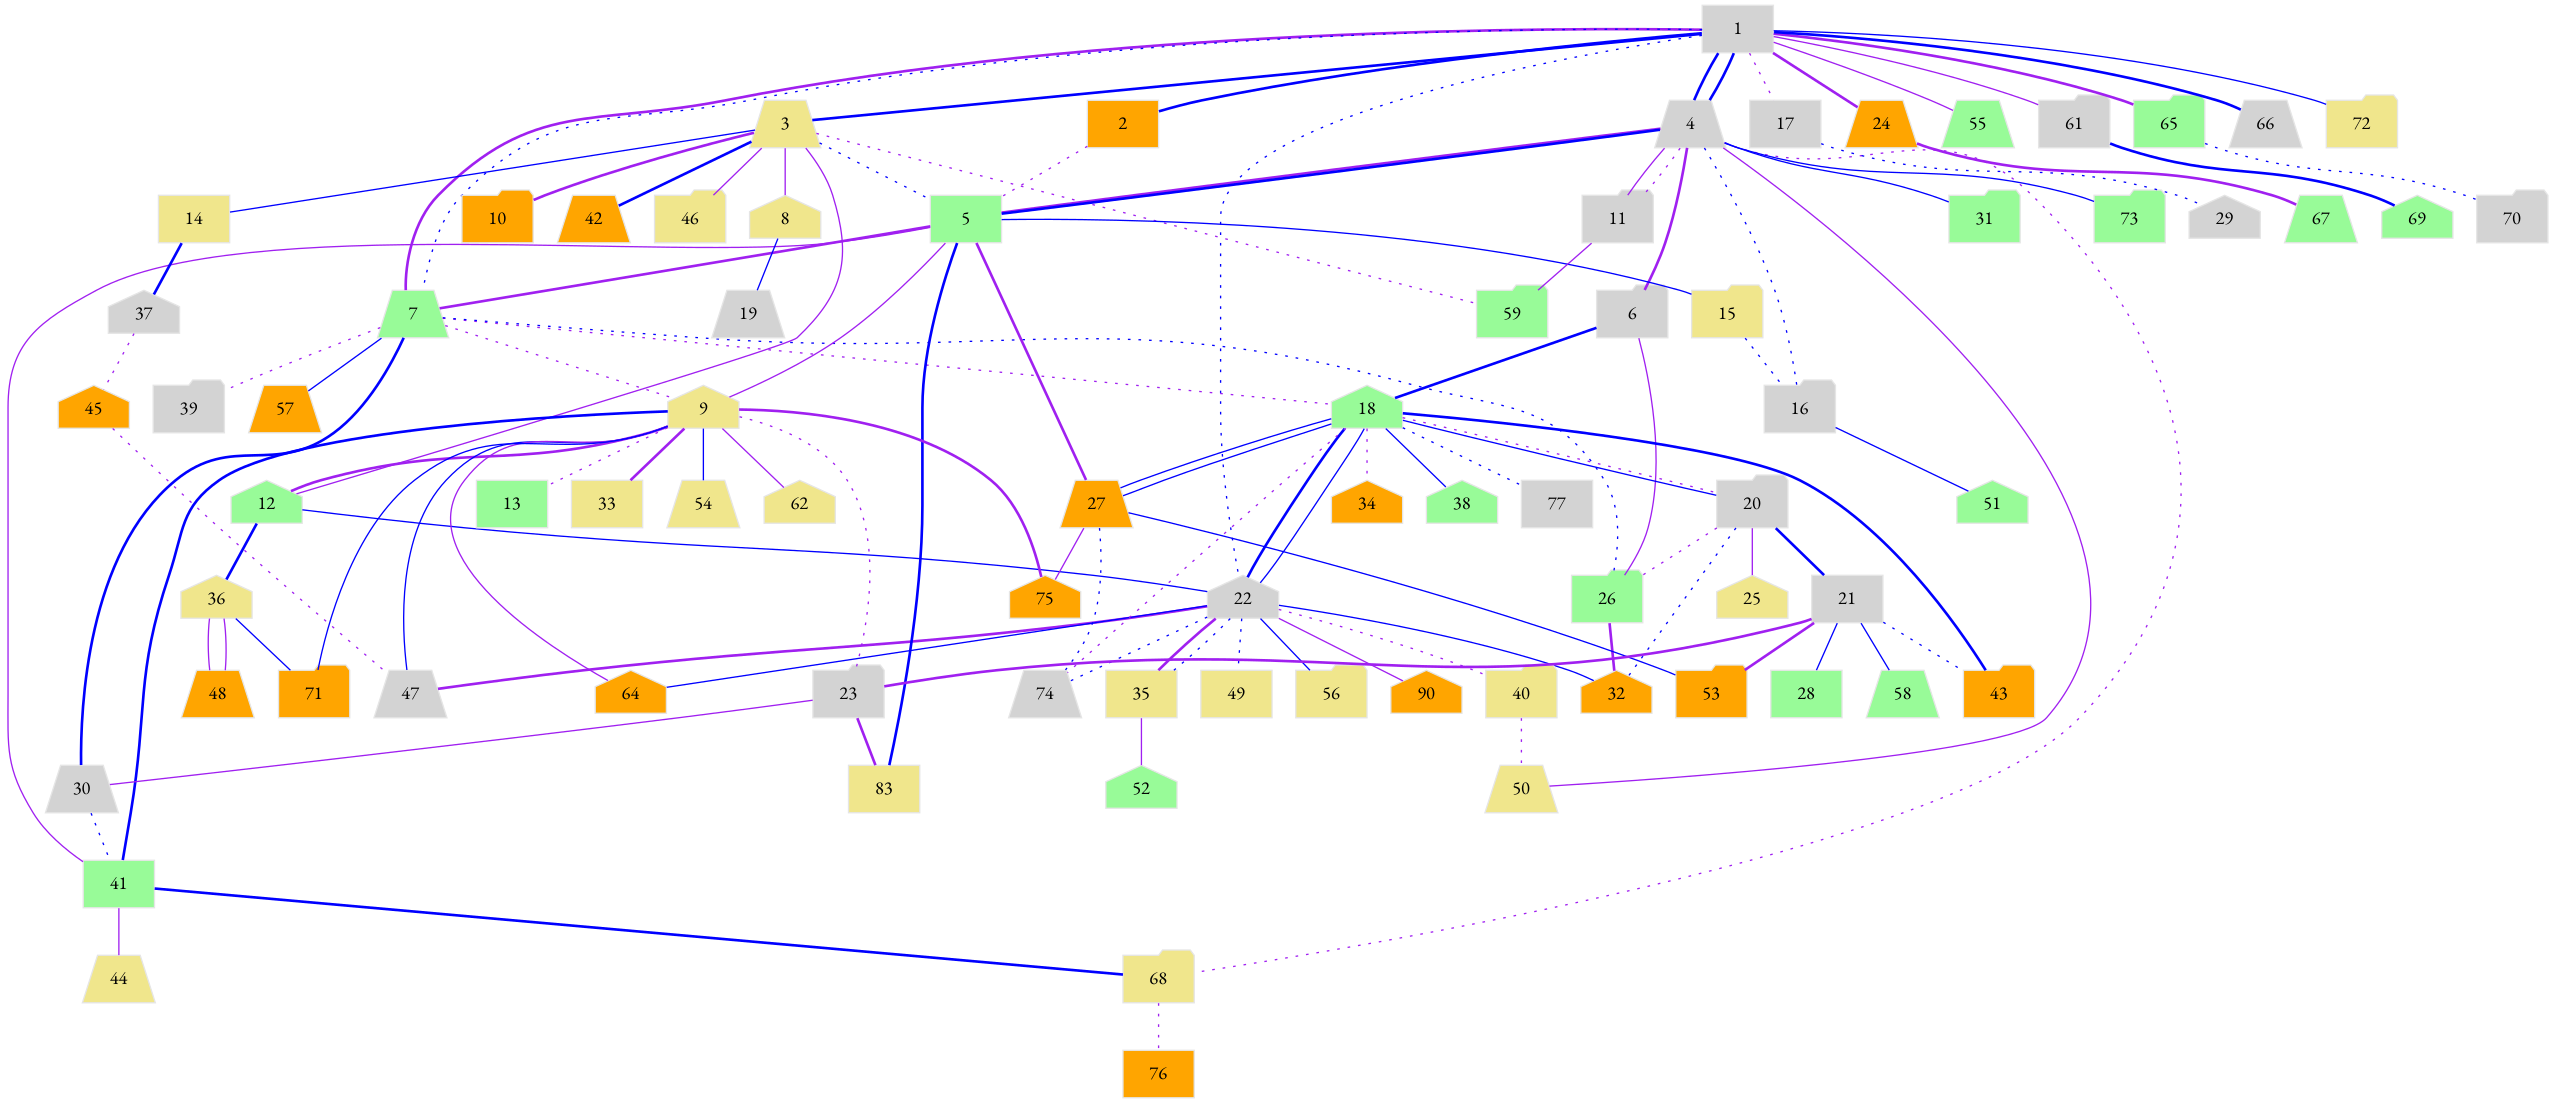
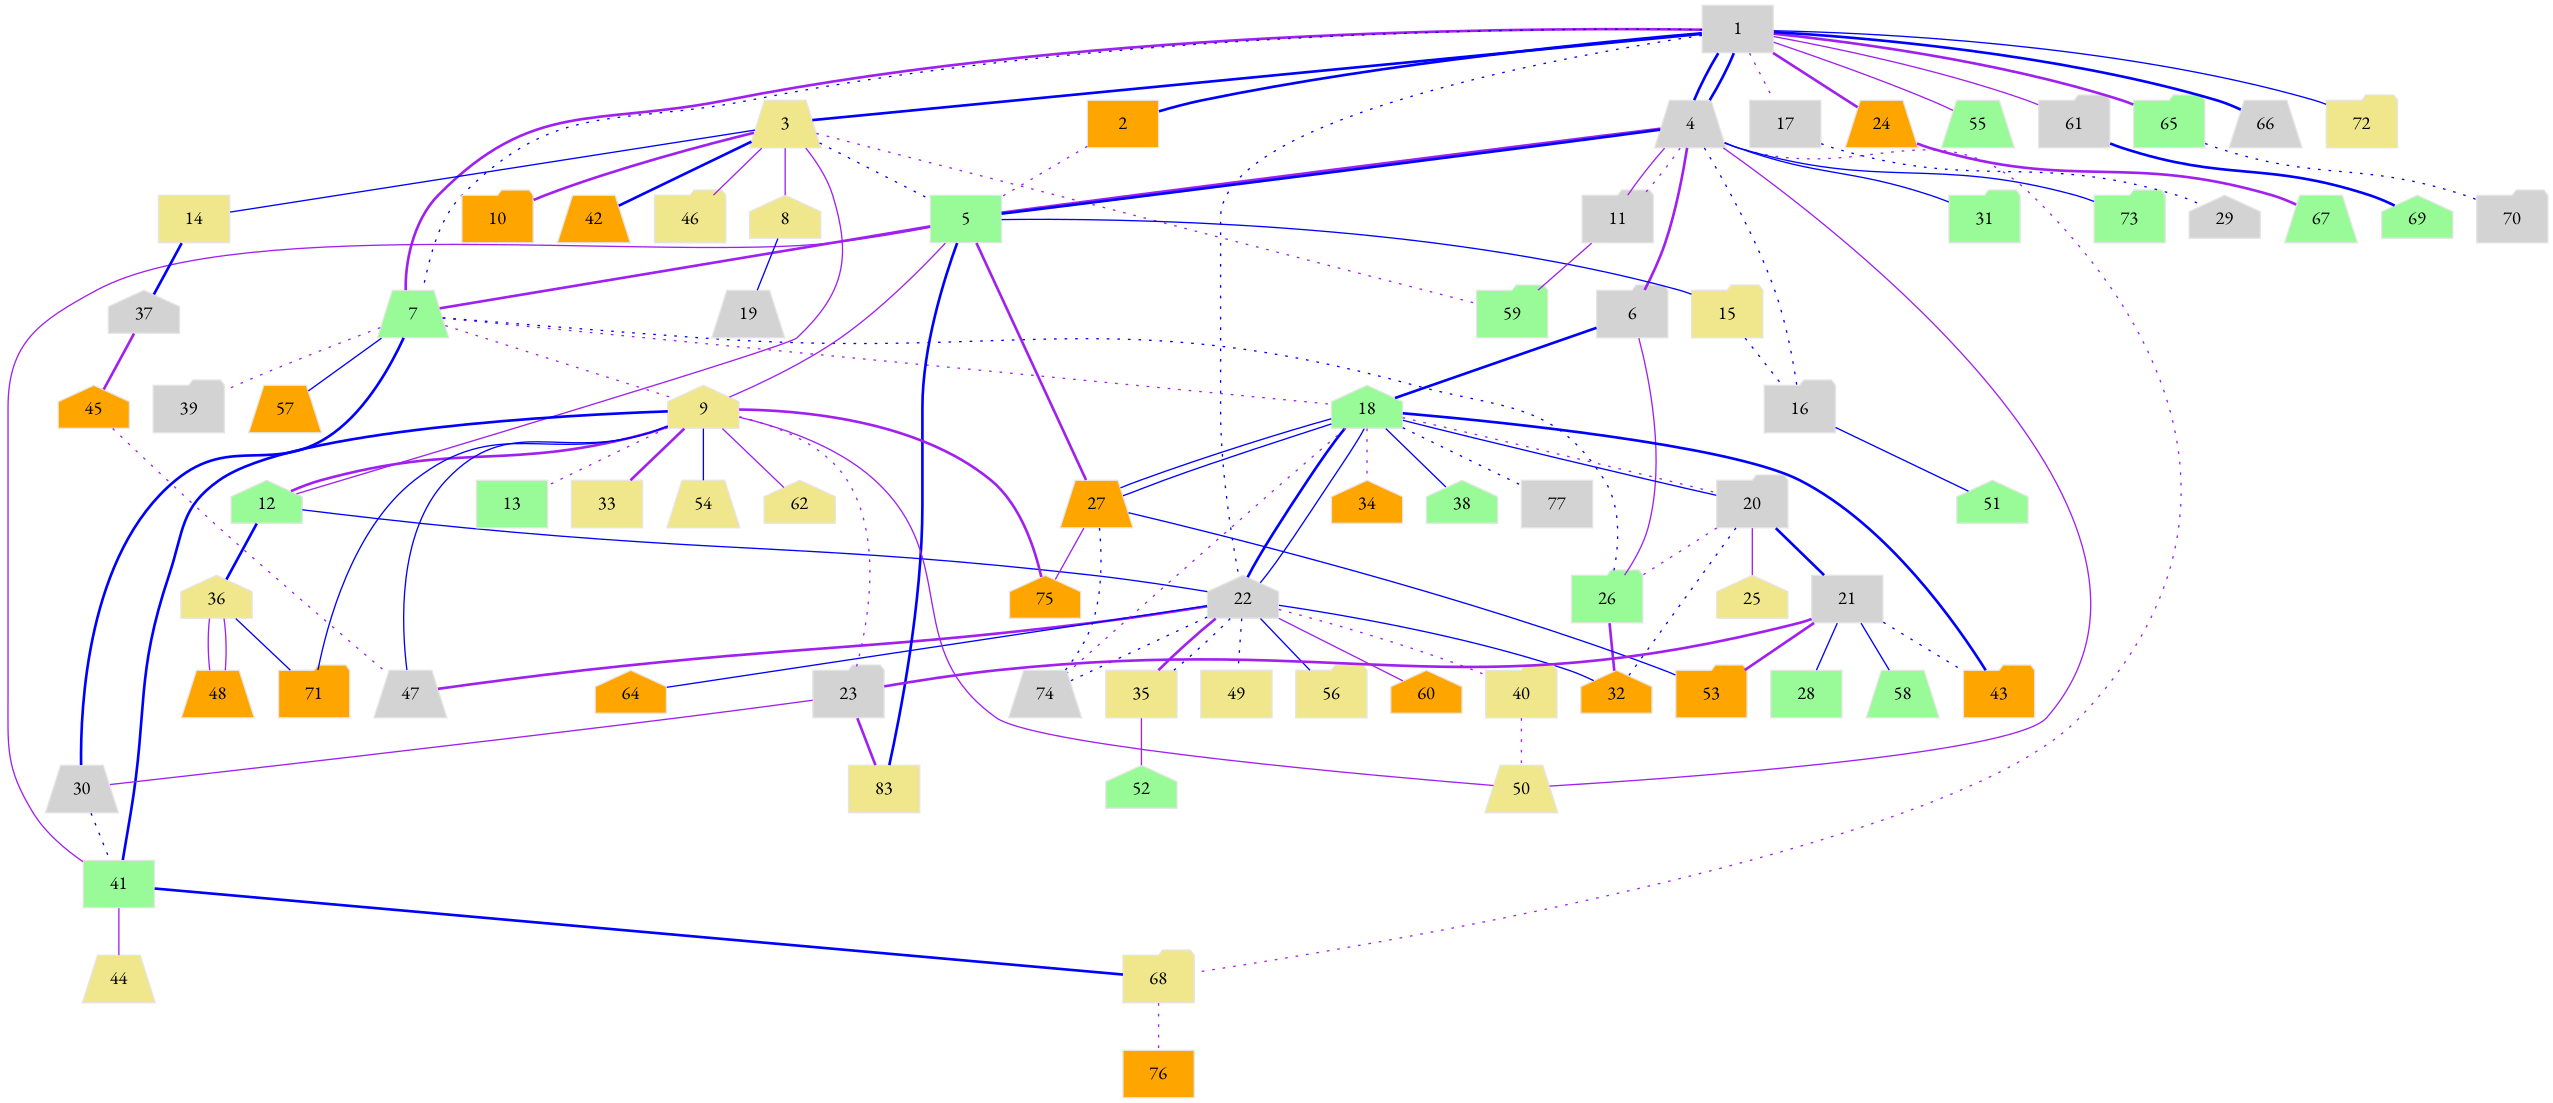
(119, 362) -> (119, 362)
(453, 506) -> (1033, 730)
(1426, 694) -> (1426, 694)
